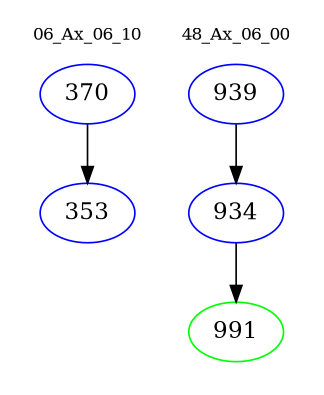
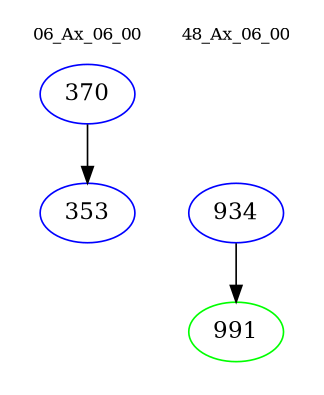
(88, 36) -> (88, 36)
(236, 94) -> none
